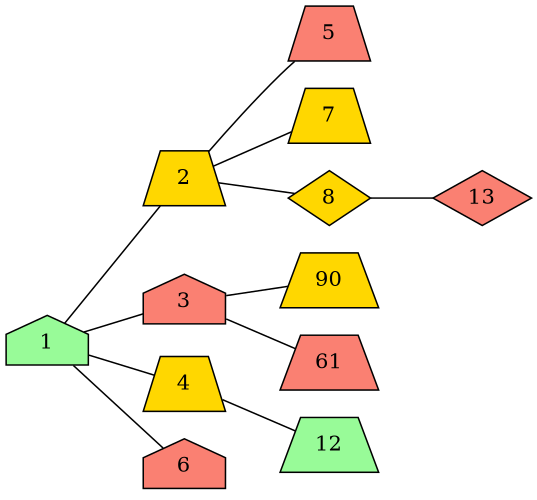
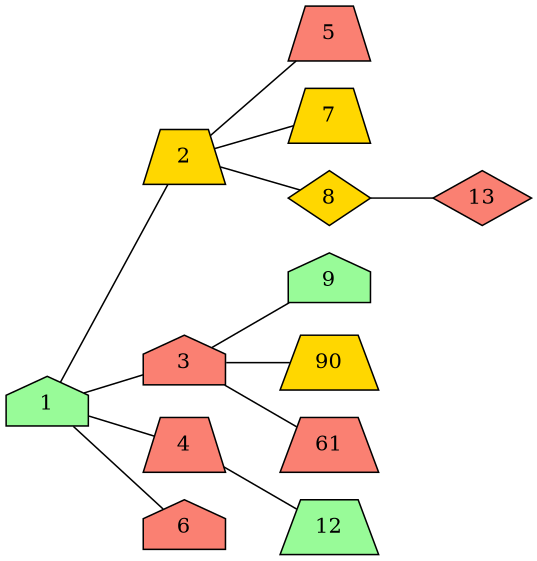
none -> (329, 280)
(184, 384) -> (184, 445)
